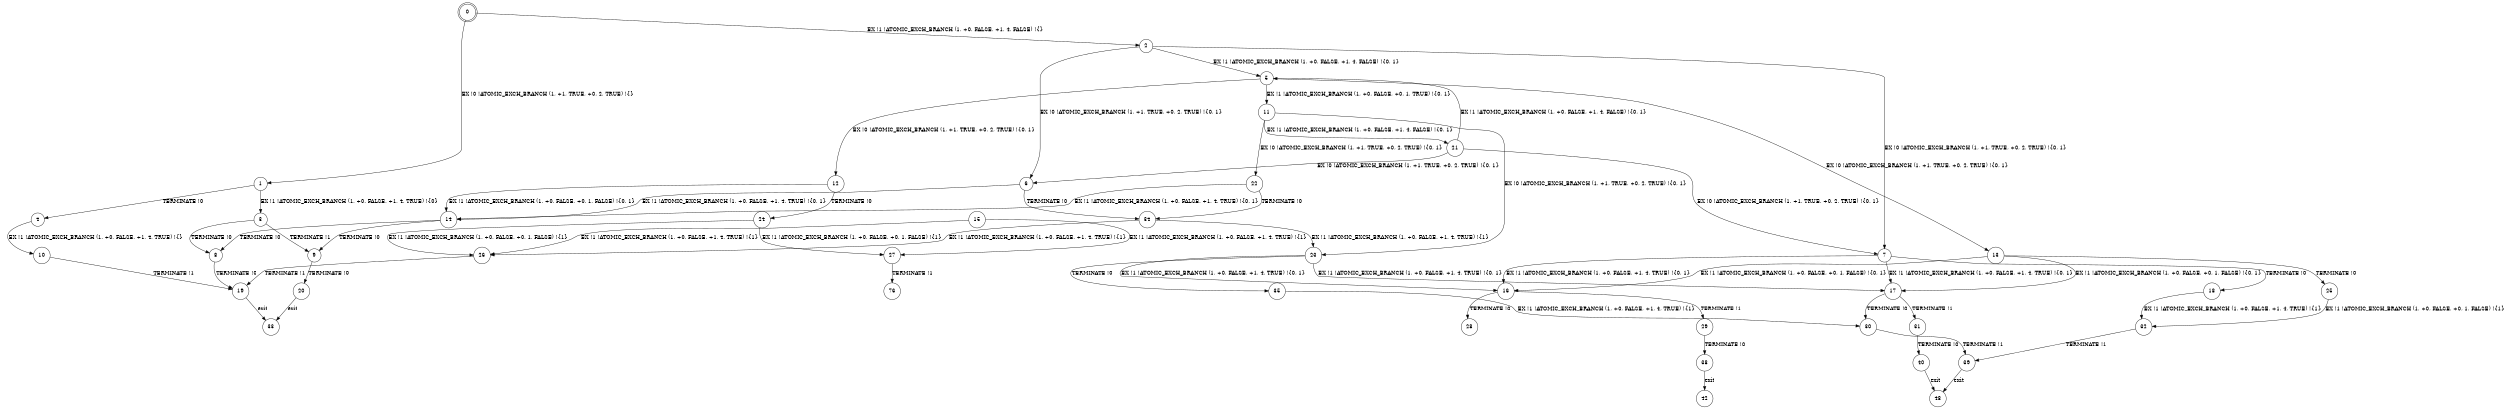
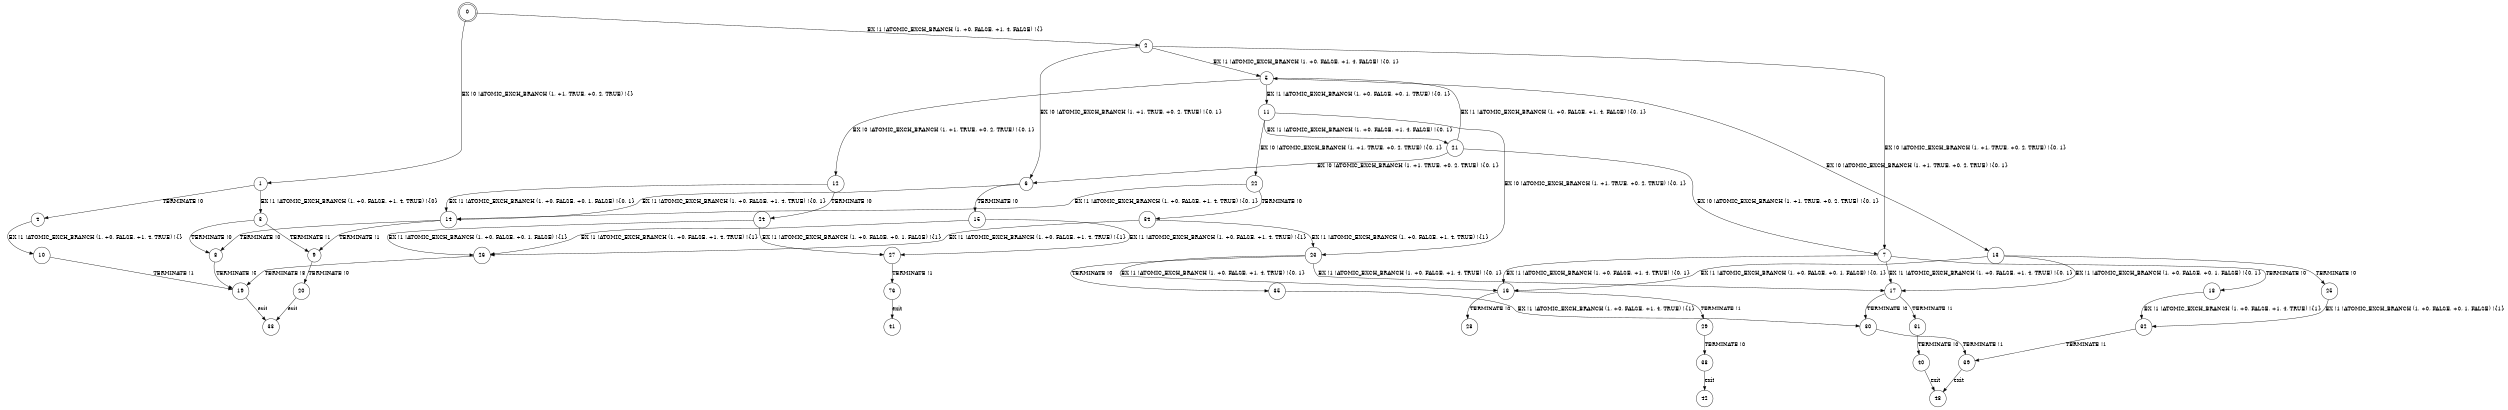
(1073, 214) -> (992, 188)
(360, 238) -> (360, 238)
(285, 273) -> (285, 273)
none -> (892, 327)
